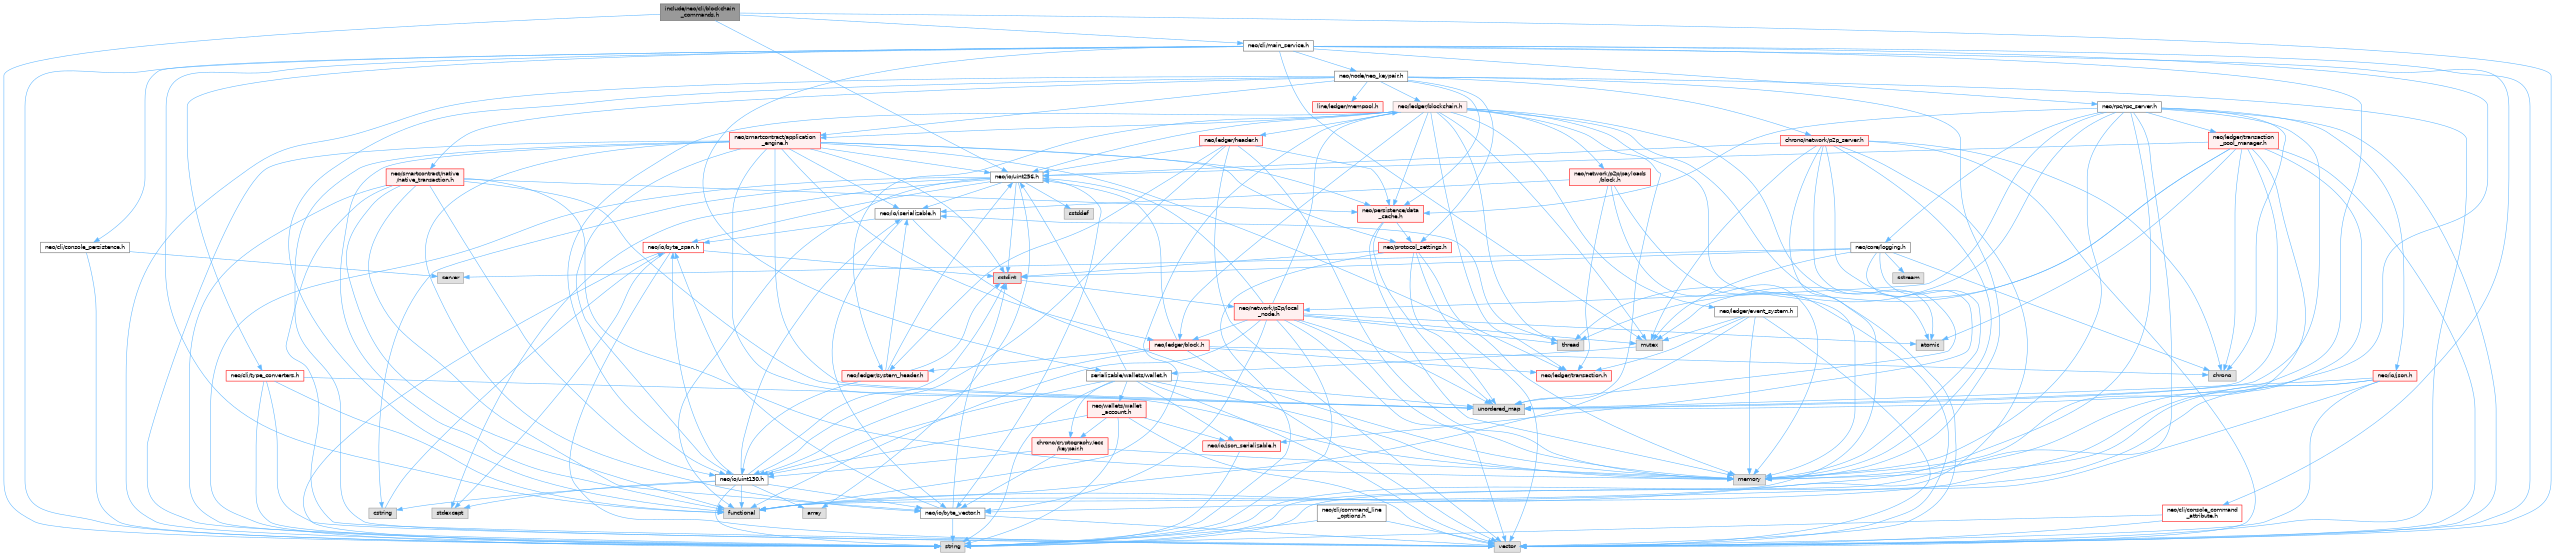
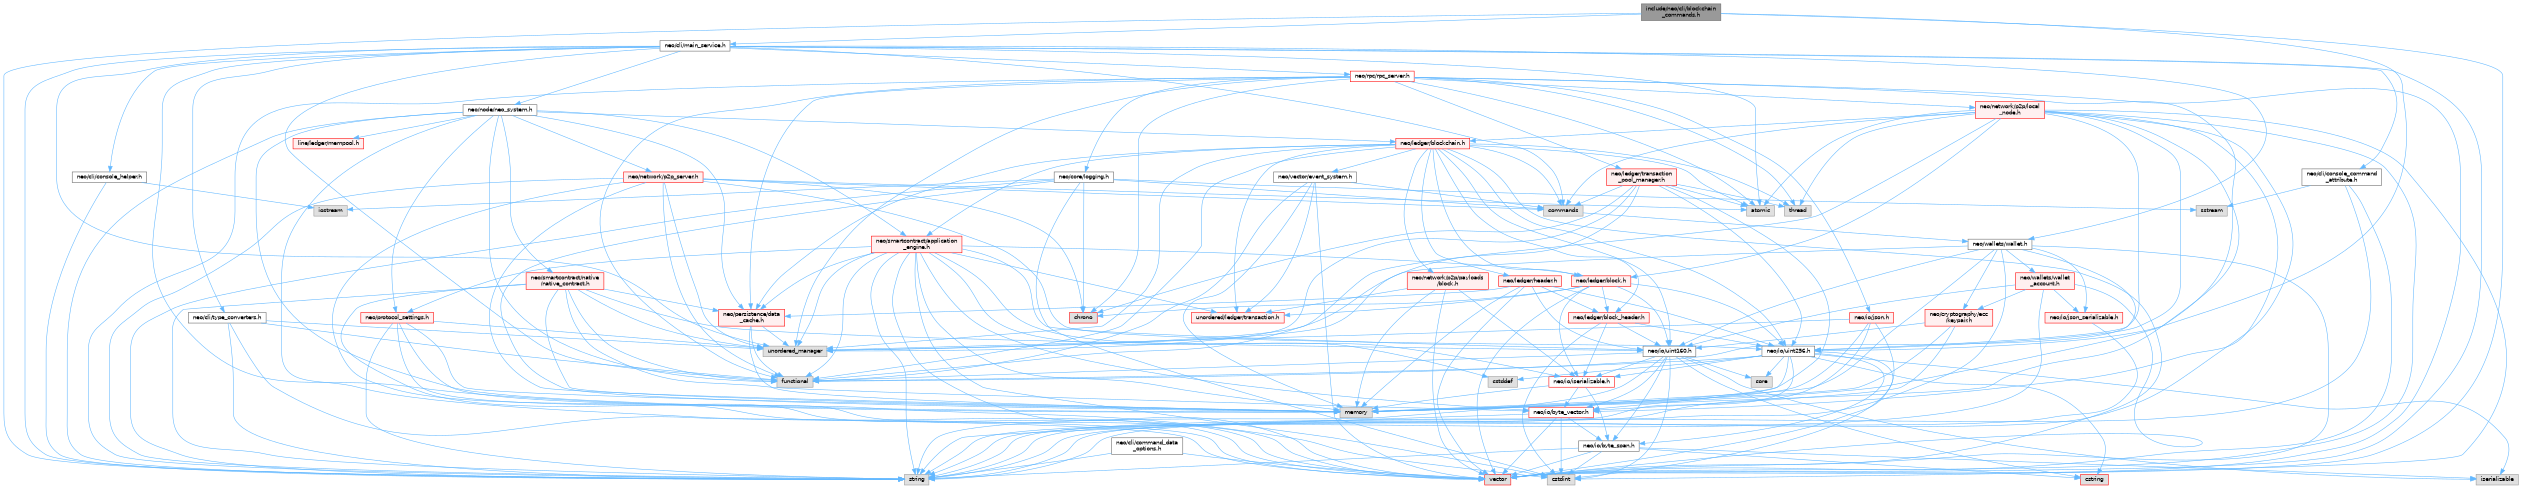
none -> (1291, 58)
(1371, 76) -> (500, 110)
(1430, 107) -> (1433, 144)
(2129, 107) -> (1382, 76)
none -> (1587, 125)
(1824, 141) -> (663, 177)
(902, 160) -> (1044, 337)
(425, 177) -> (565, 281)
none -> (2272, 195)
(908, 214) -> (1582, 382)
(1295, 225) -> (1560, 319)
(1401, 228) -> (757, 355)
(85, 248) -> (109, 177)
(673, 248) -> (1609, 446)
(1719, 275) -> none
(451, 278) -> (331, 211)
(1007, 278) -> (1561, 480)
(1125, 293) -> (2371, 463)
(1756, 312) -> (1315, 177)
(1649, 345) -> (1563, 211)
(265, 376) -> (227, 318)
(885, 376) -> (1609, 318)
(1129, 376) -> (2000, 244)
(1574, 376) -> (1238, 318)
(2222, 376) -> (1083, 318)
(505, 377) -> (1890, 465)
(1723, 396) -> (162, 314)
(1499, 409) -> (795, 351)
(1070, 446) -> (1959, 318)
(742, 480) -> (1669, 351)
(1727, 494) -> none
(2458, 512) -> none
(383, 513) -> (2094, 480)
(450, 513) -> (2497, 480)
(814, 513) -> (1762, 382)
(953, 513) -> (1561, 412)
(1352, 513) -> (1147, 446)
(2202, 513) -> (2342, 177)
(1507, 547) -> (1498, 480)
